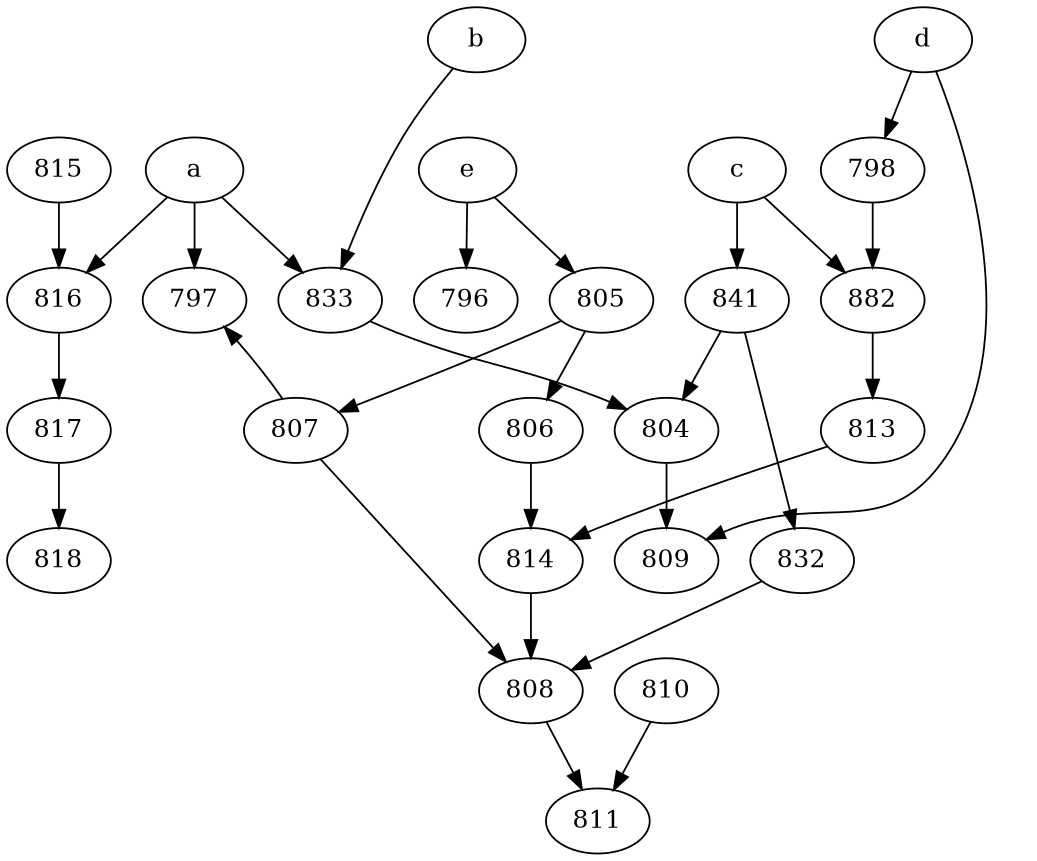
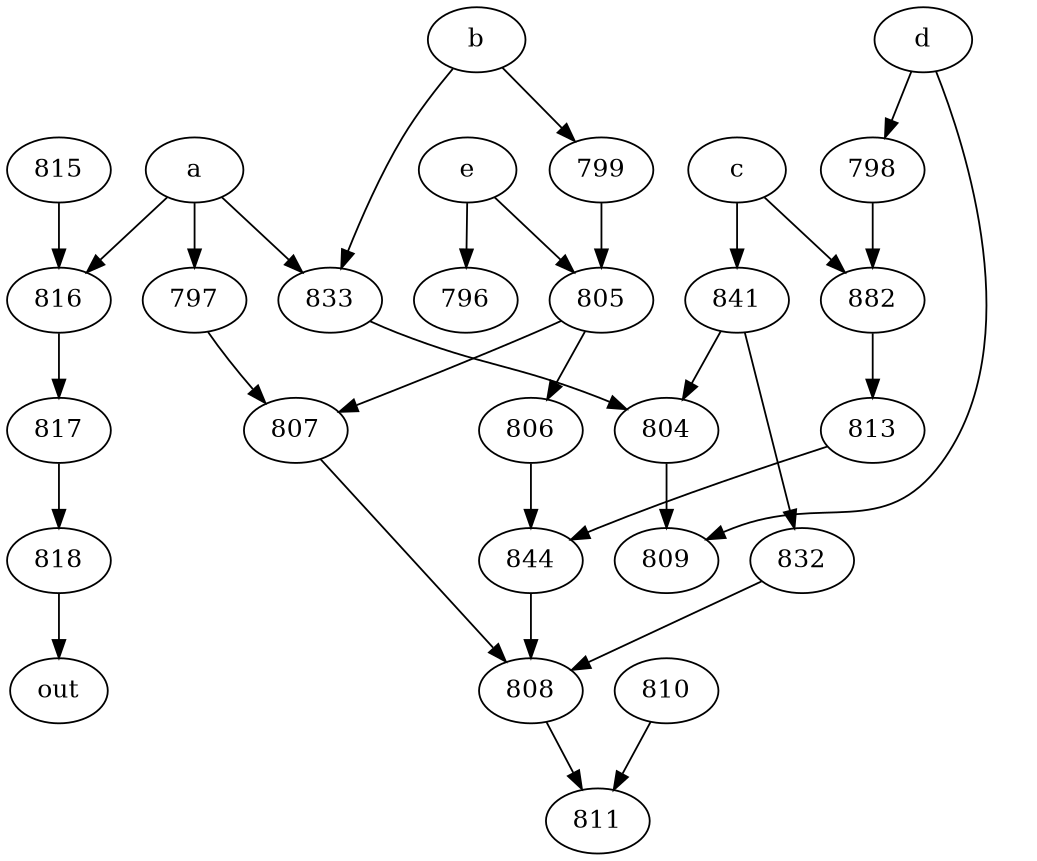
none -> (601, 170)
(260, 369) -> (230, 361)
(531, 561) -> (531, 561)
none -> (59, 691)
